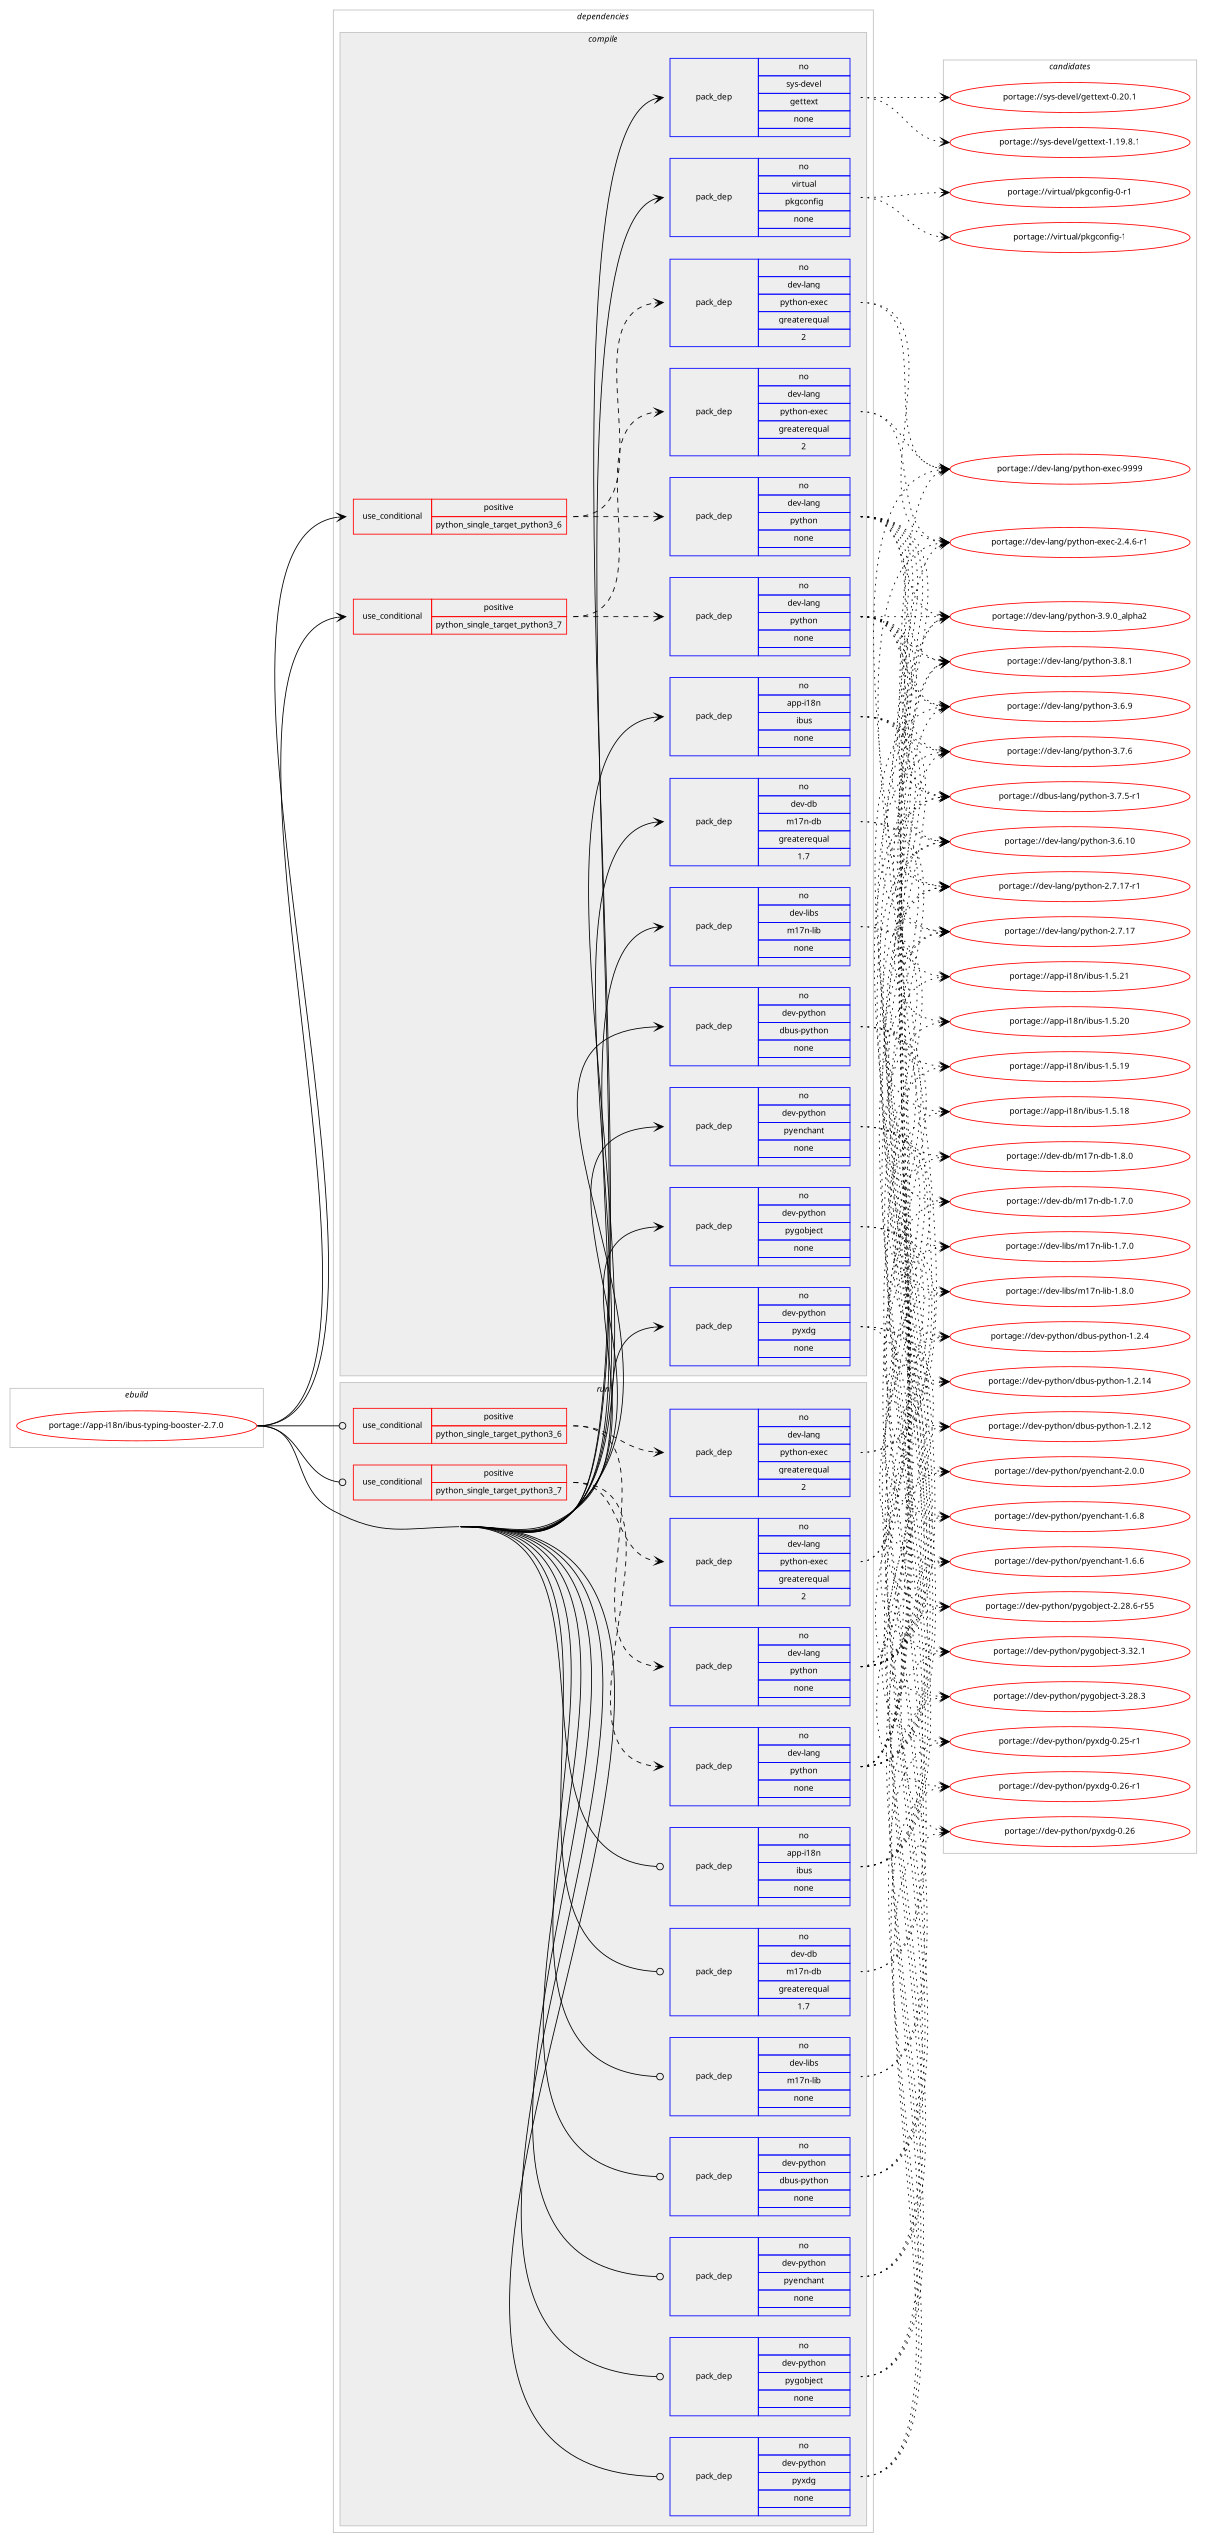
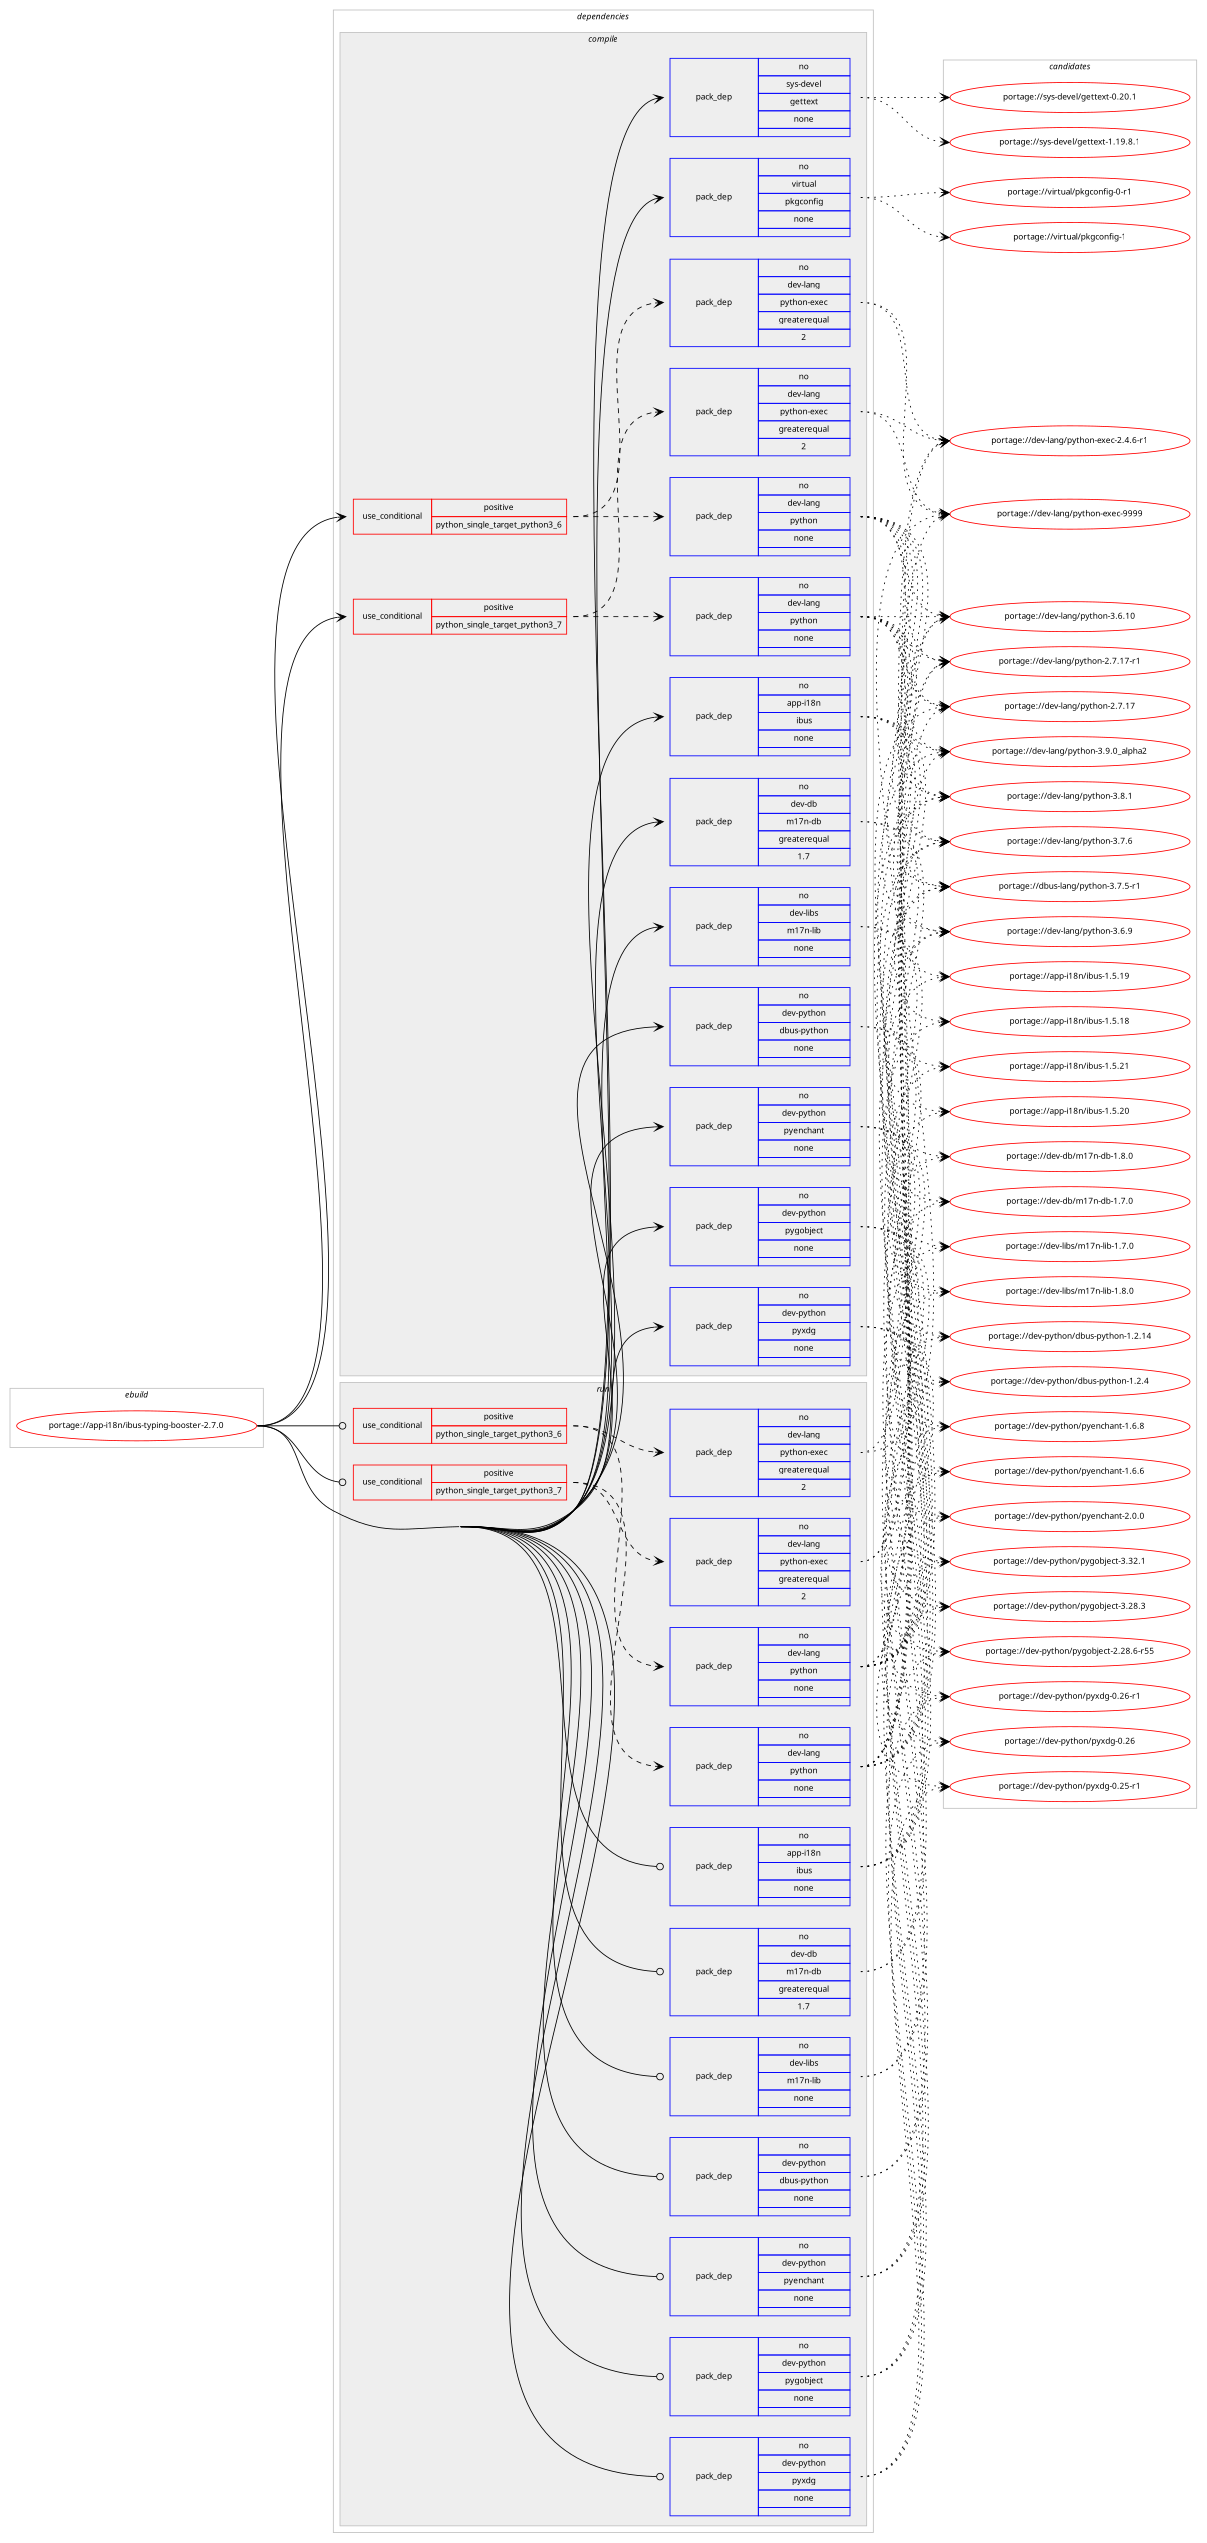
(1070, 1427) -> none
